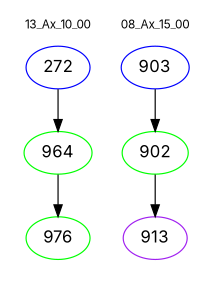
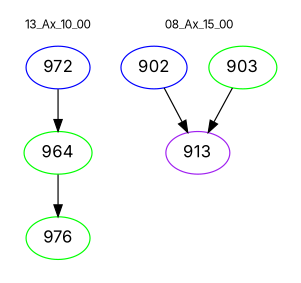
(58, 68) -> (58, 68)
(155, 68) -> (243, 68)
(155, 104) -> (223, 105)
(155, 153) -> (154, 68)
